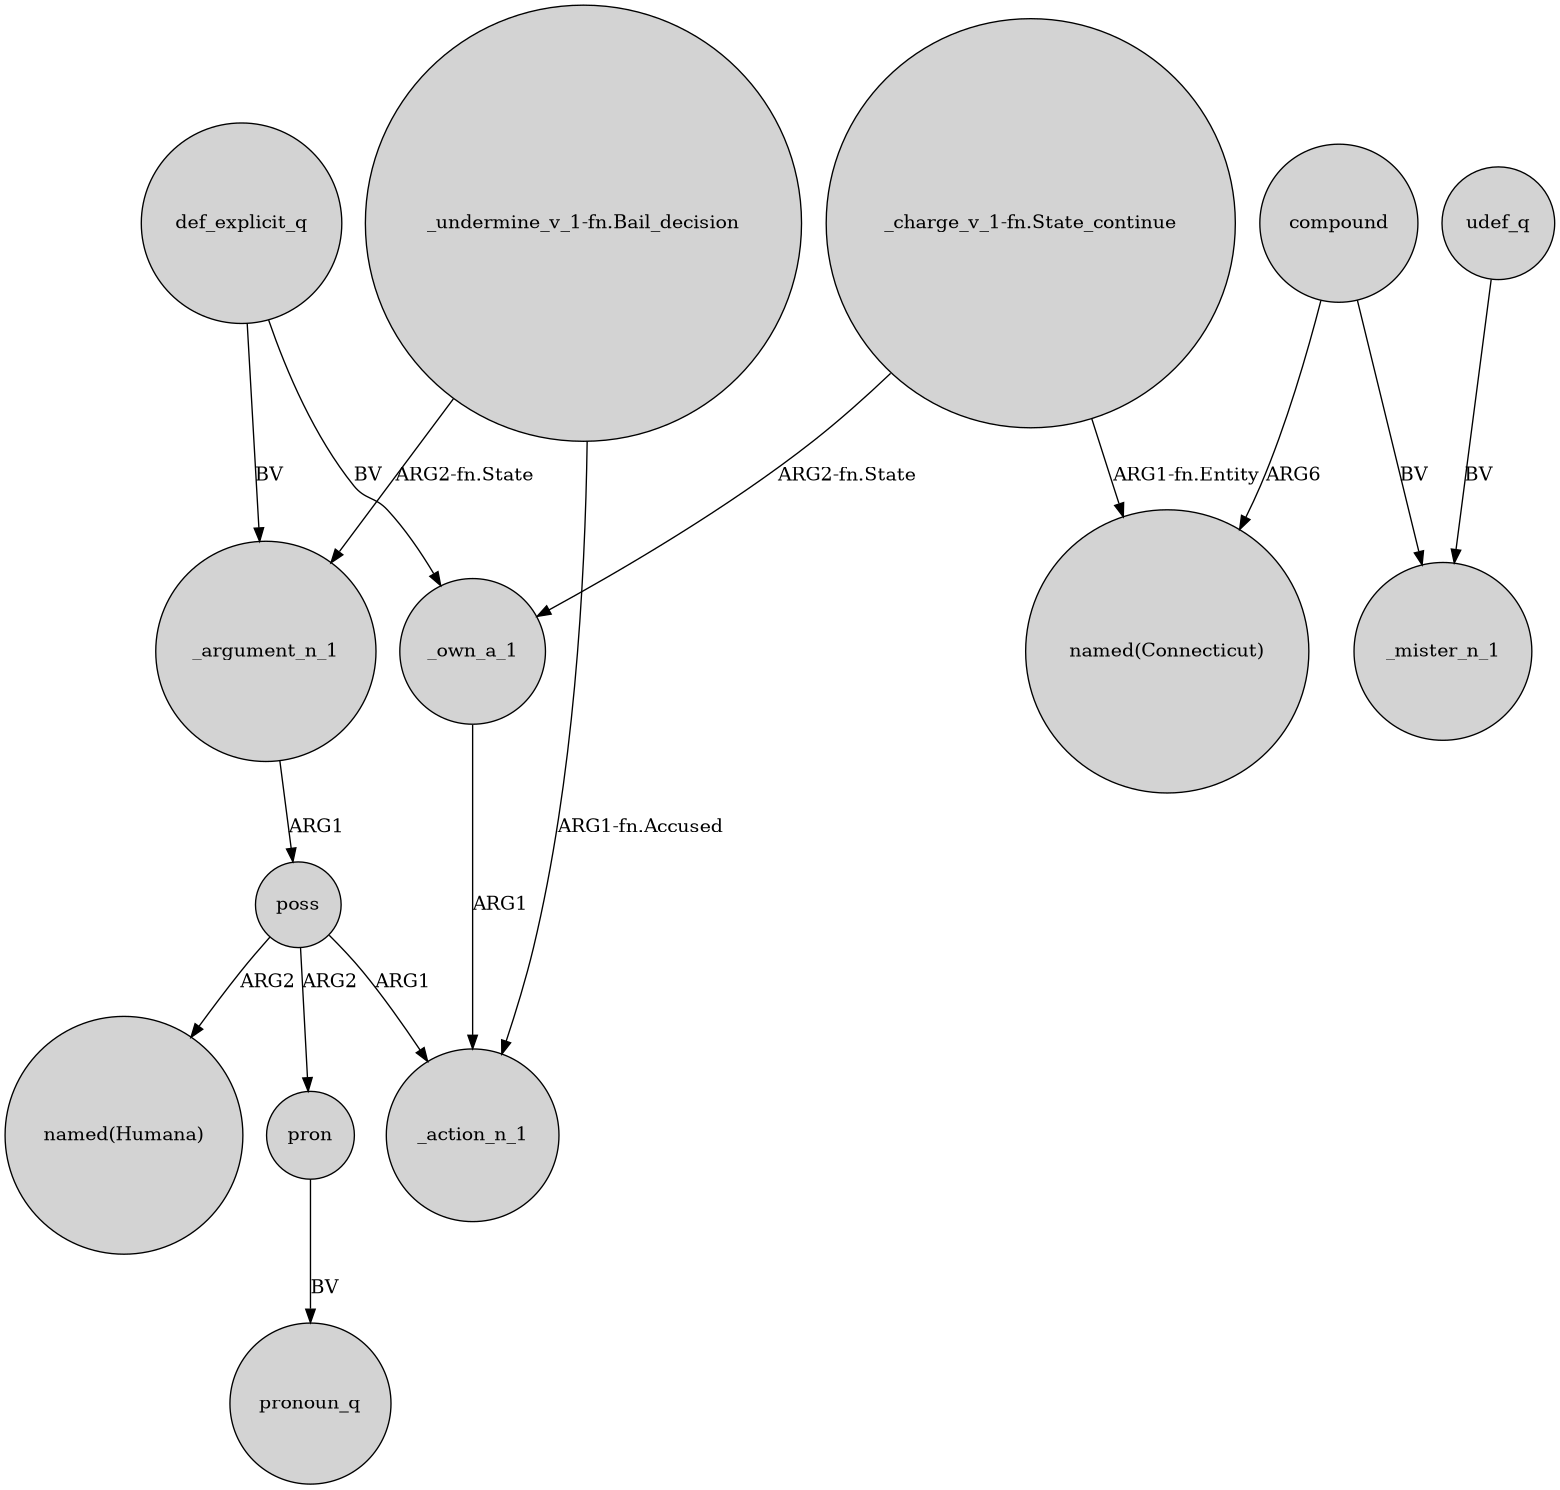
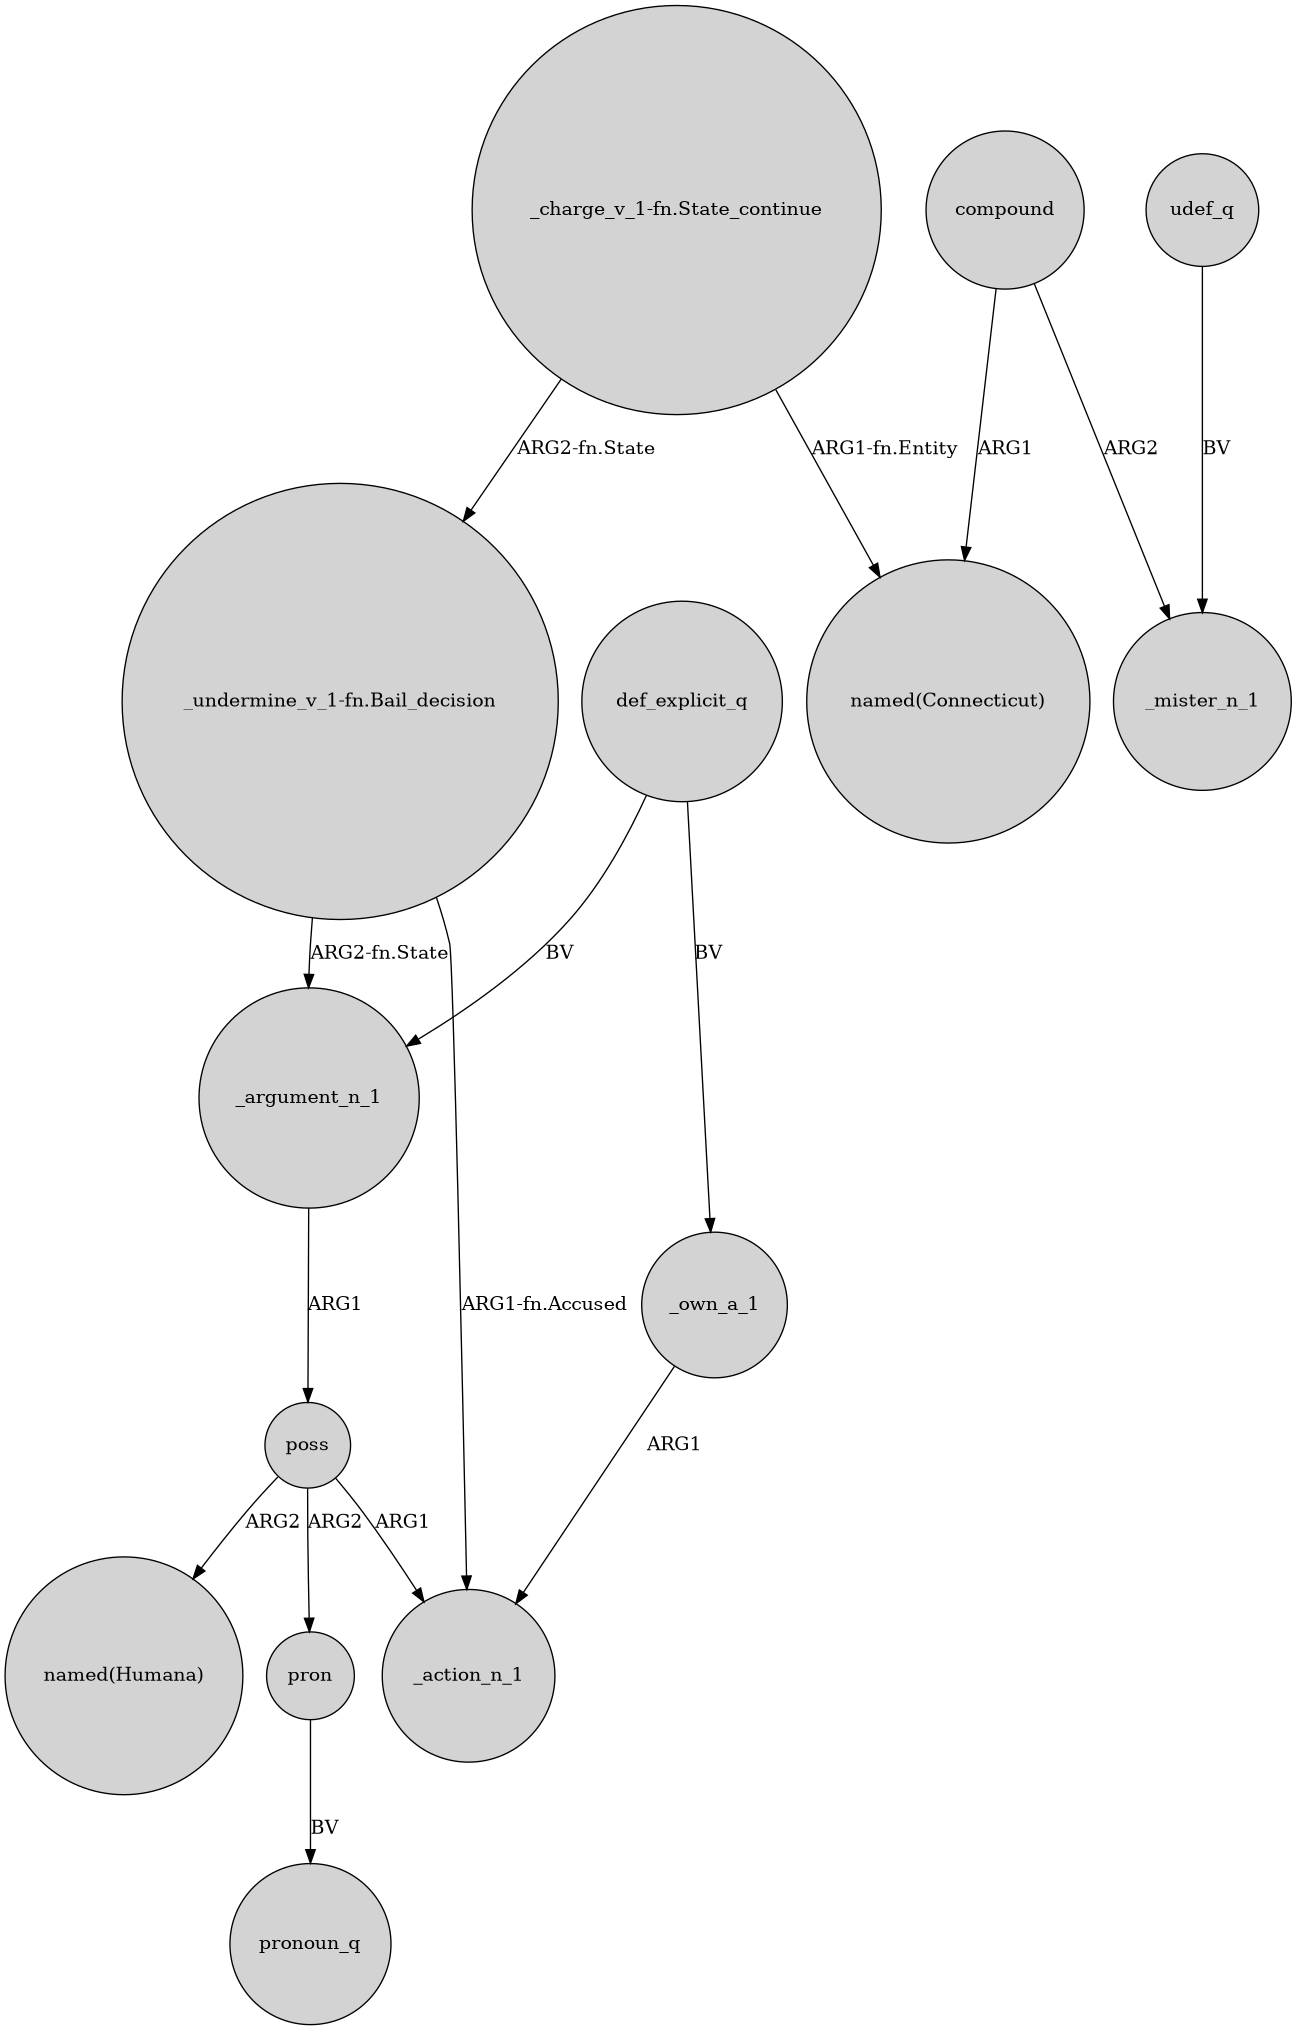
(1294, 475) -> (1006, 449)
(1414, 475) -> (1131, 449)
(728, 503) -> (516, 445)
